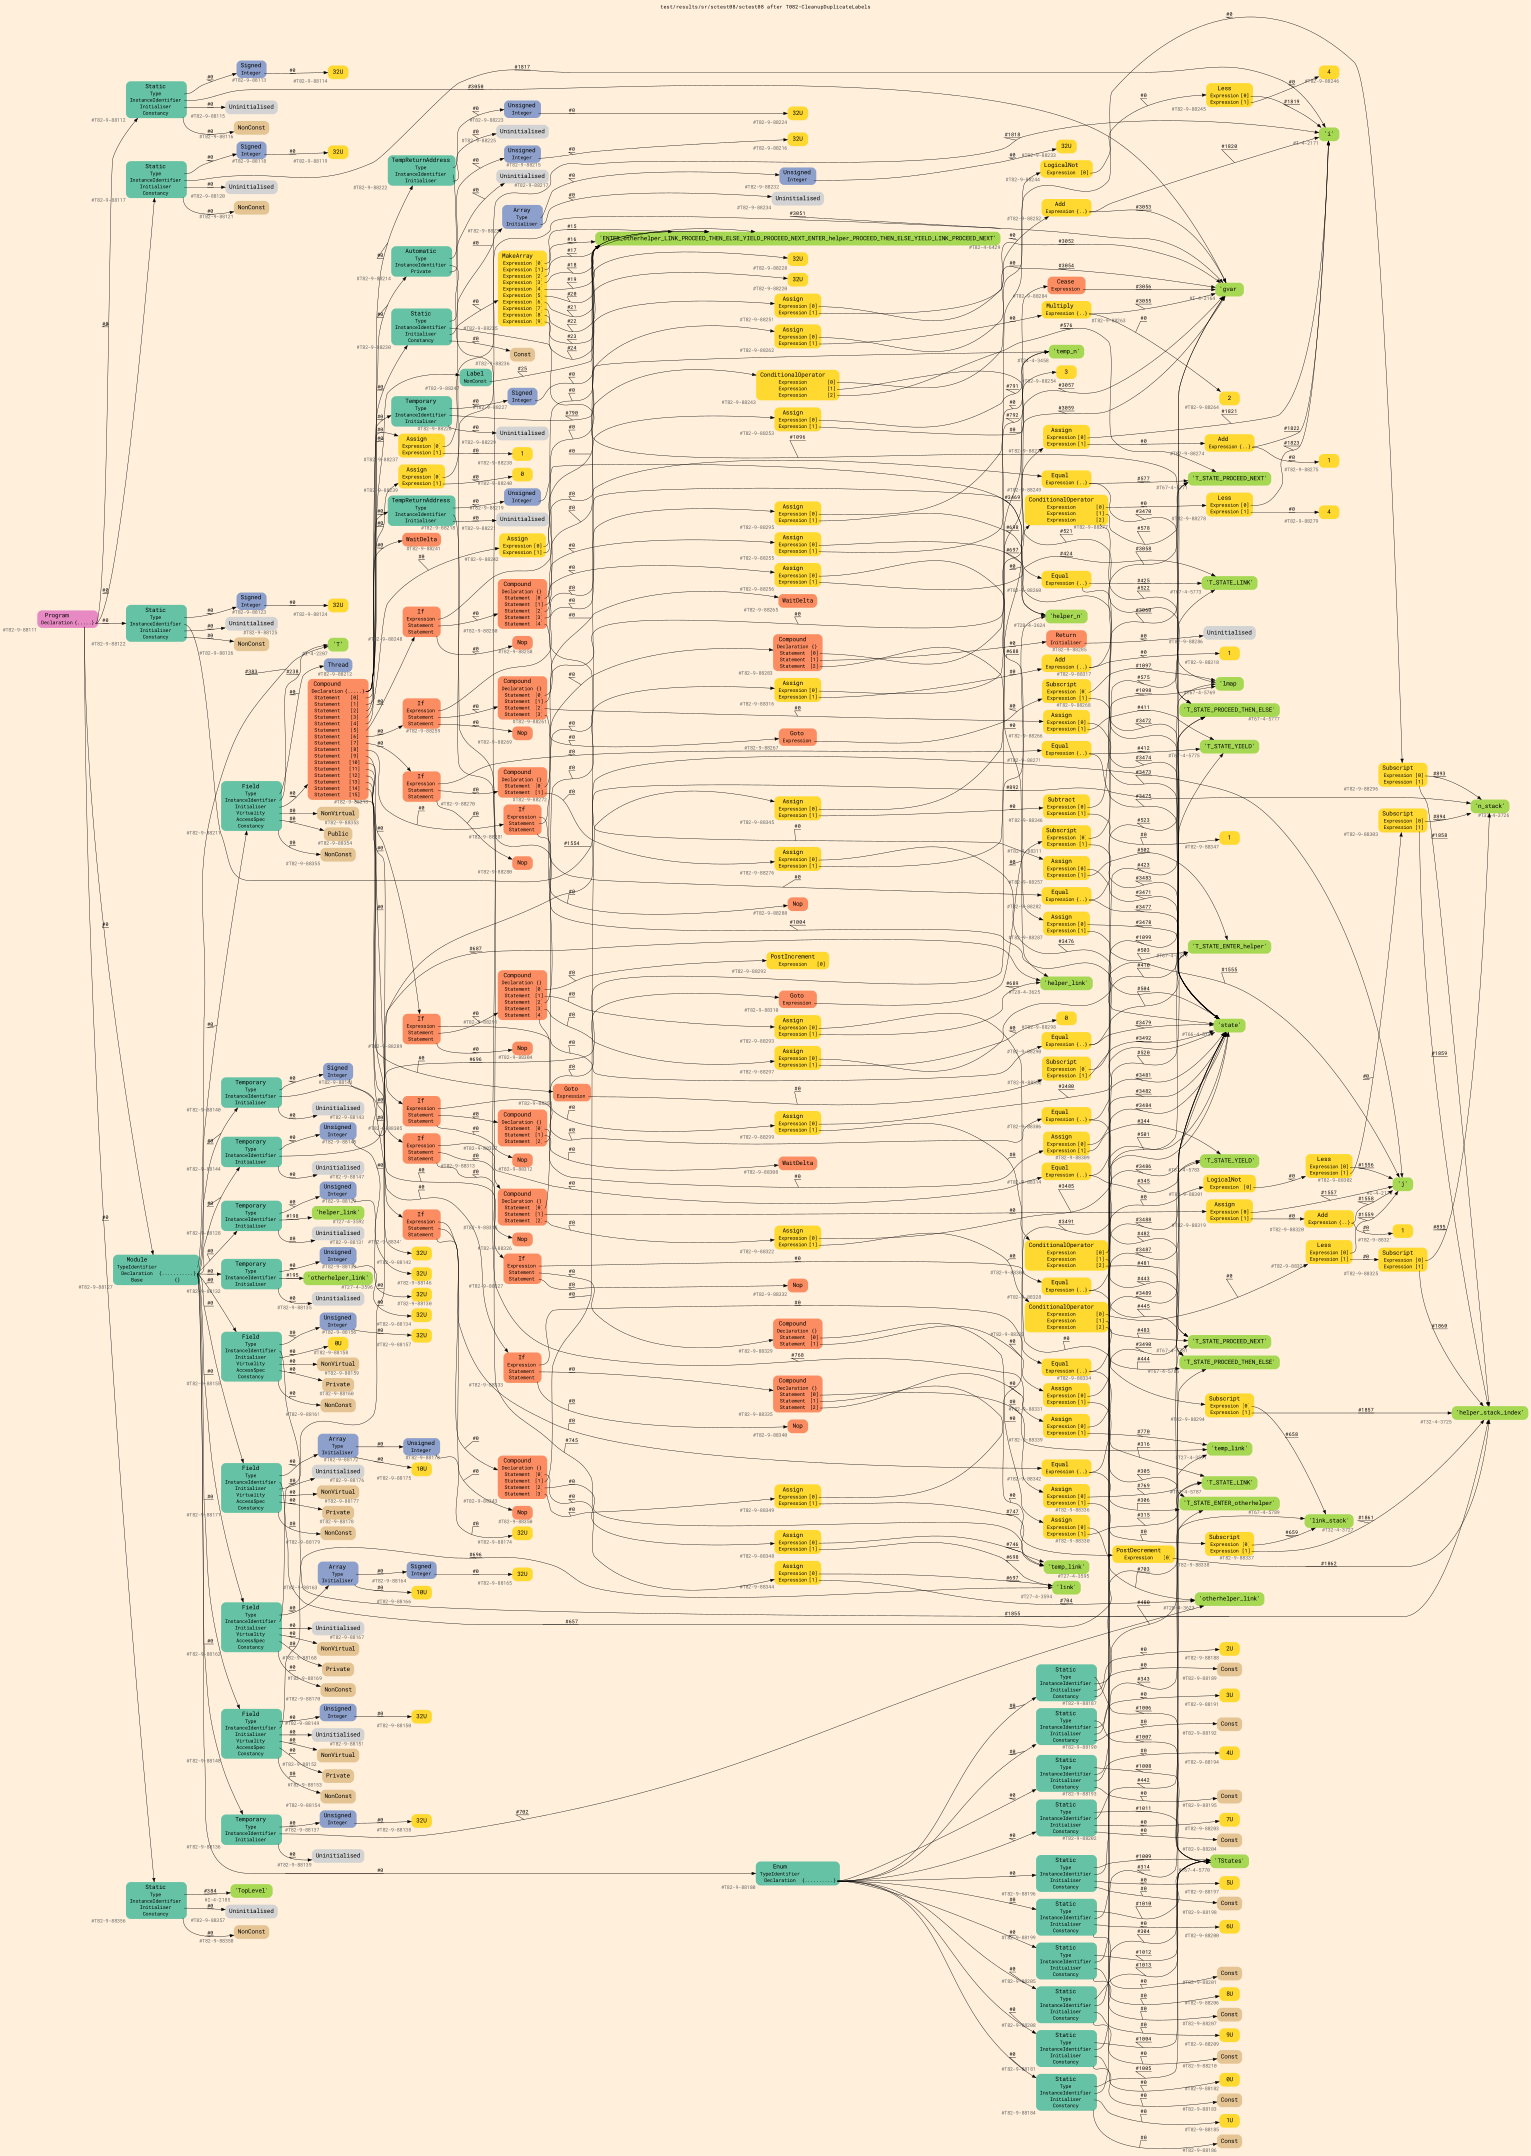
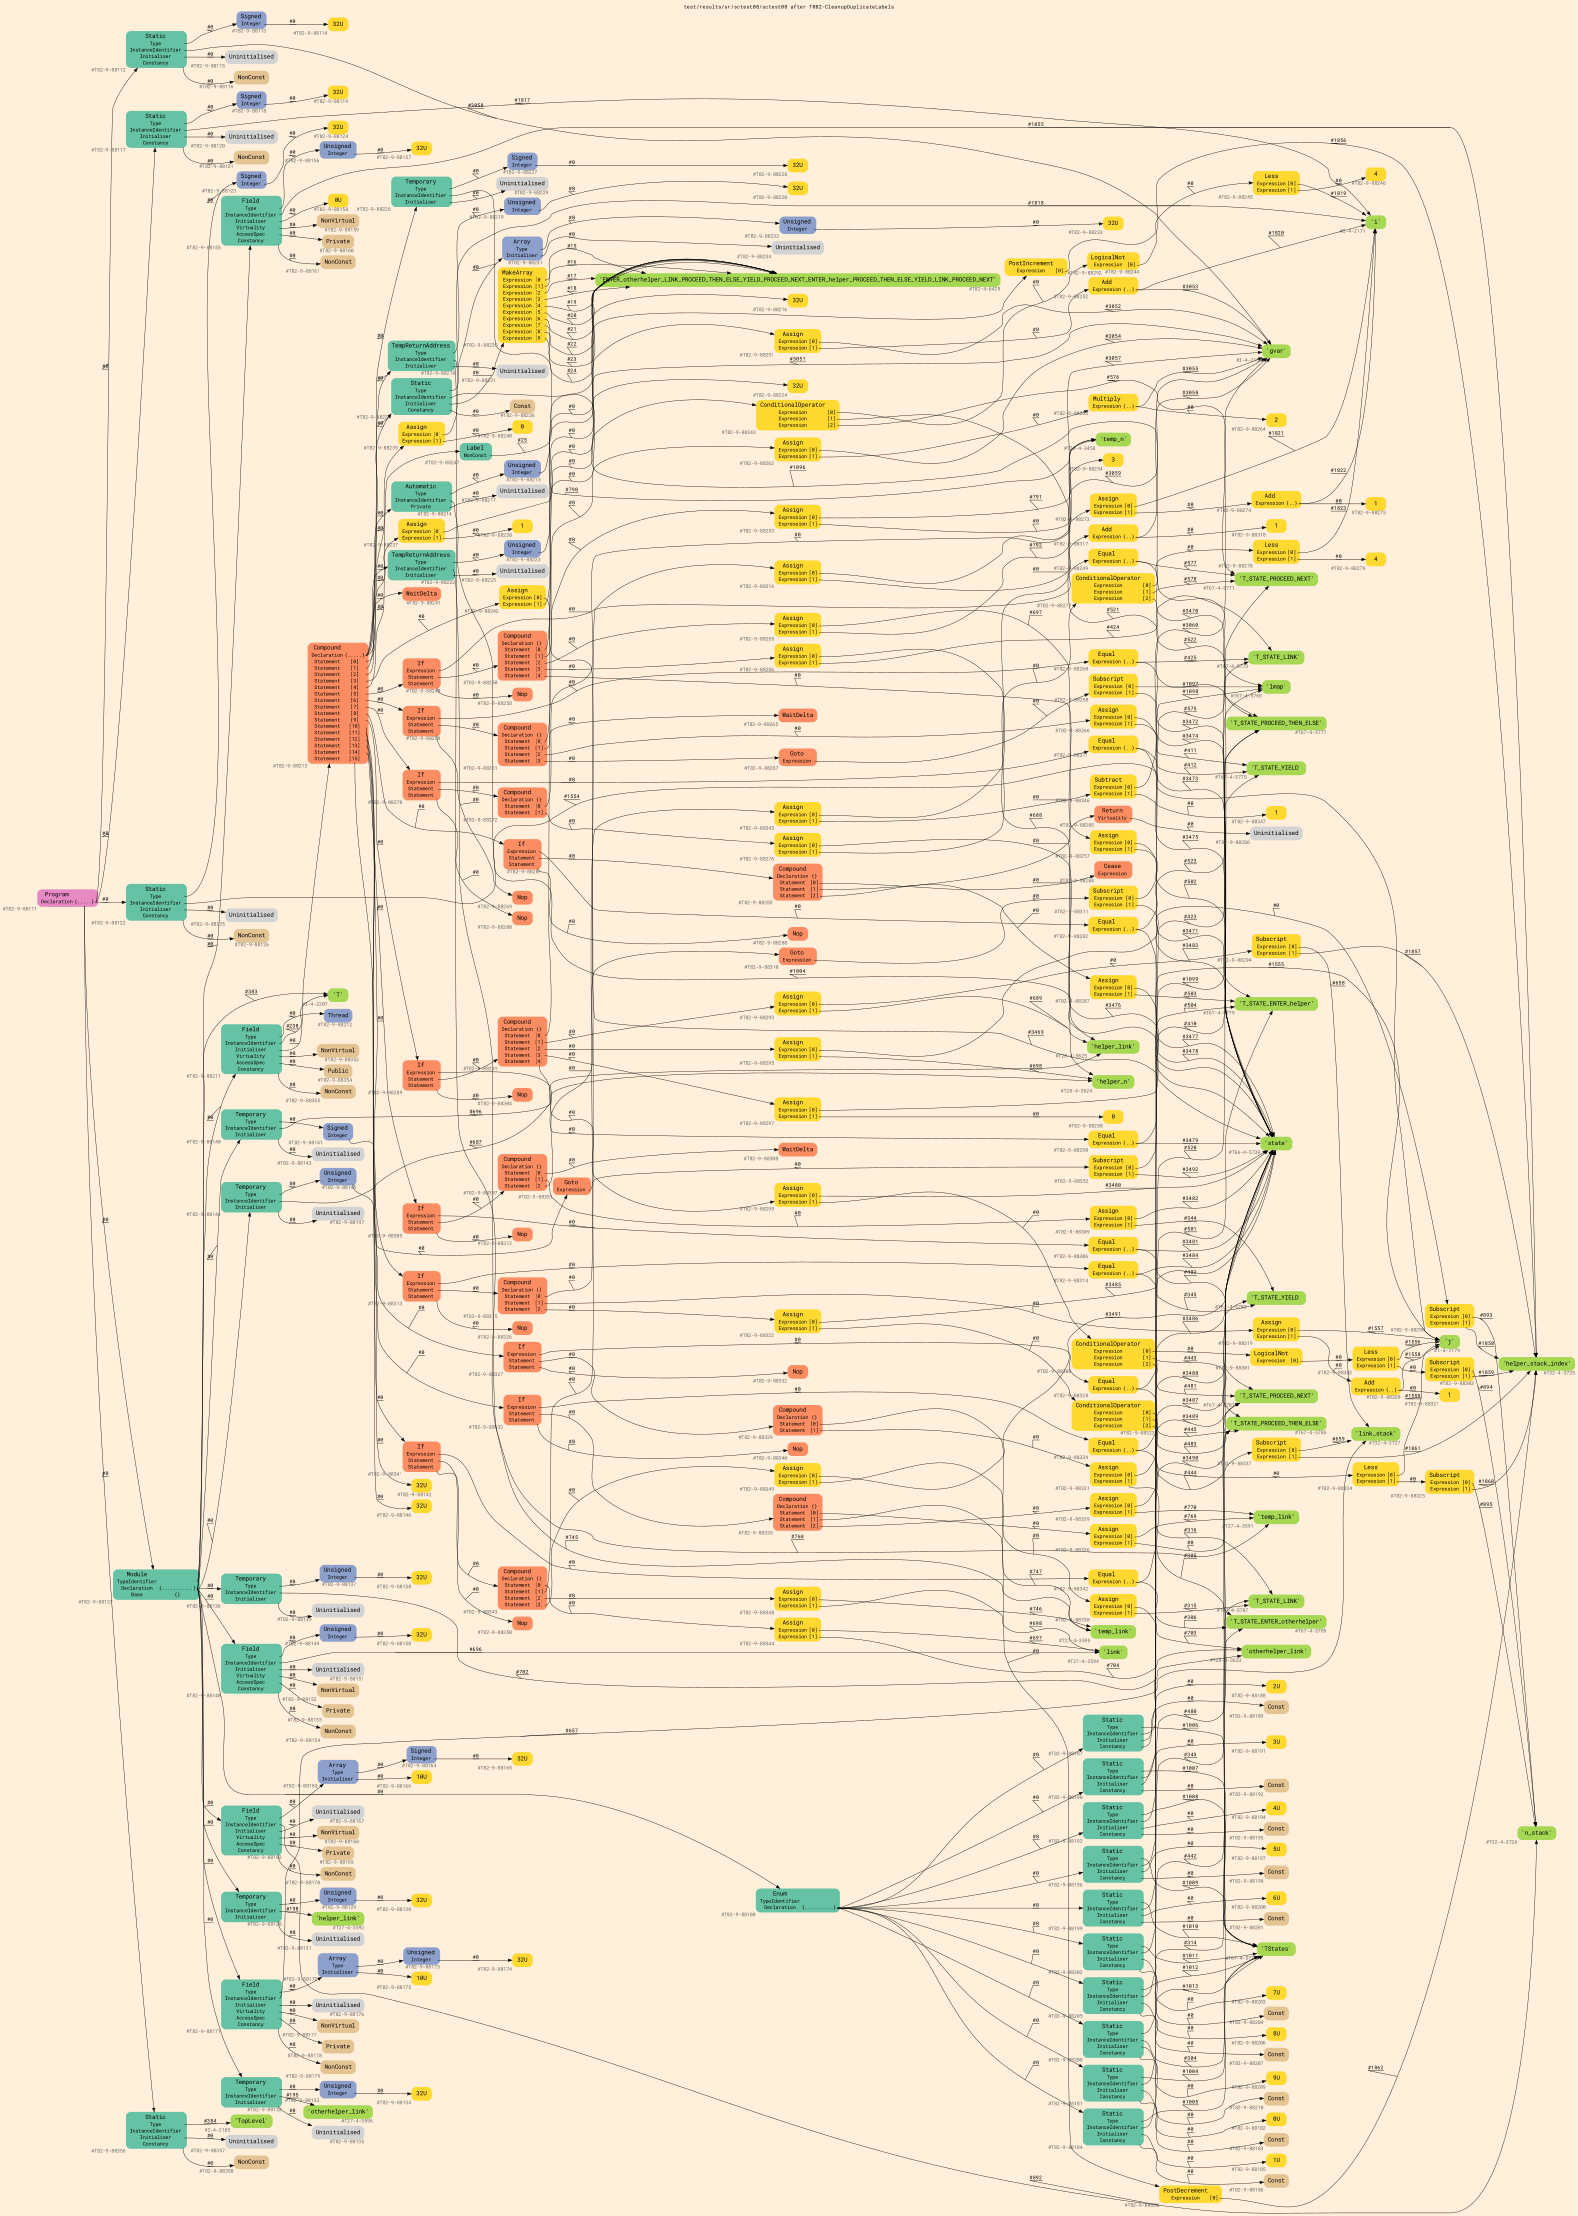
(1147, 290) -> none
none -> (1483, 542)
(1066, 643) -> (1113, 818)
